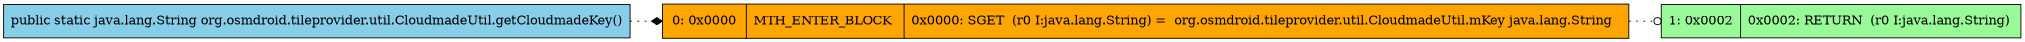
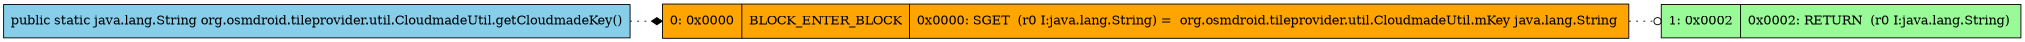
(823, 21) -> (826, 21)
